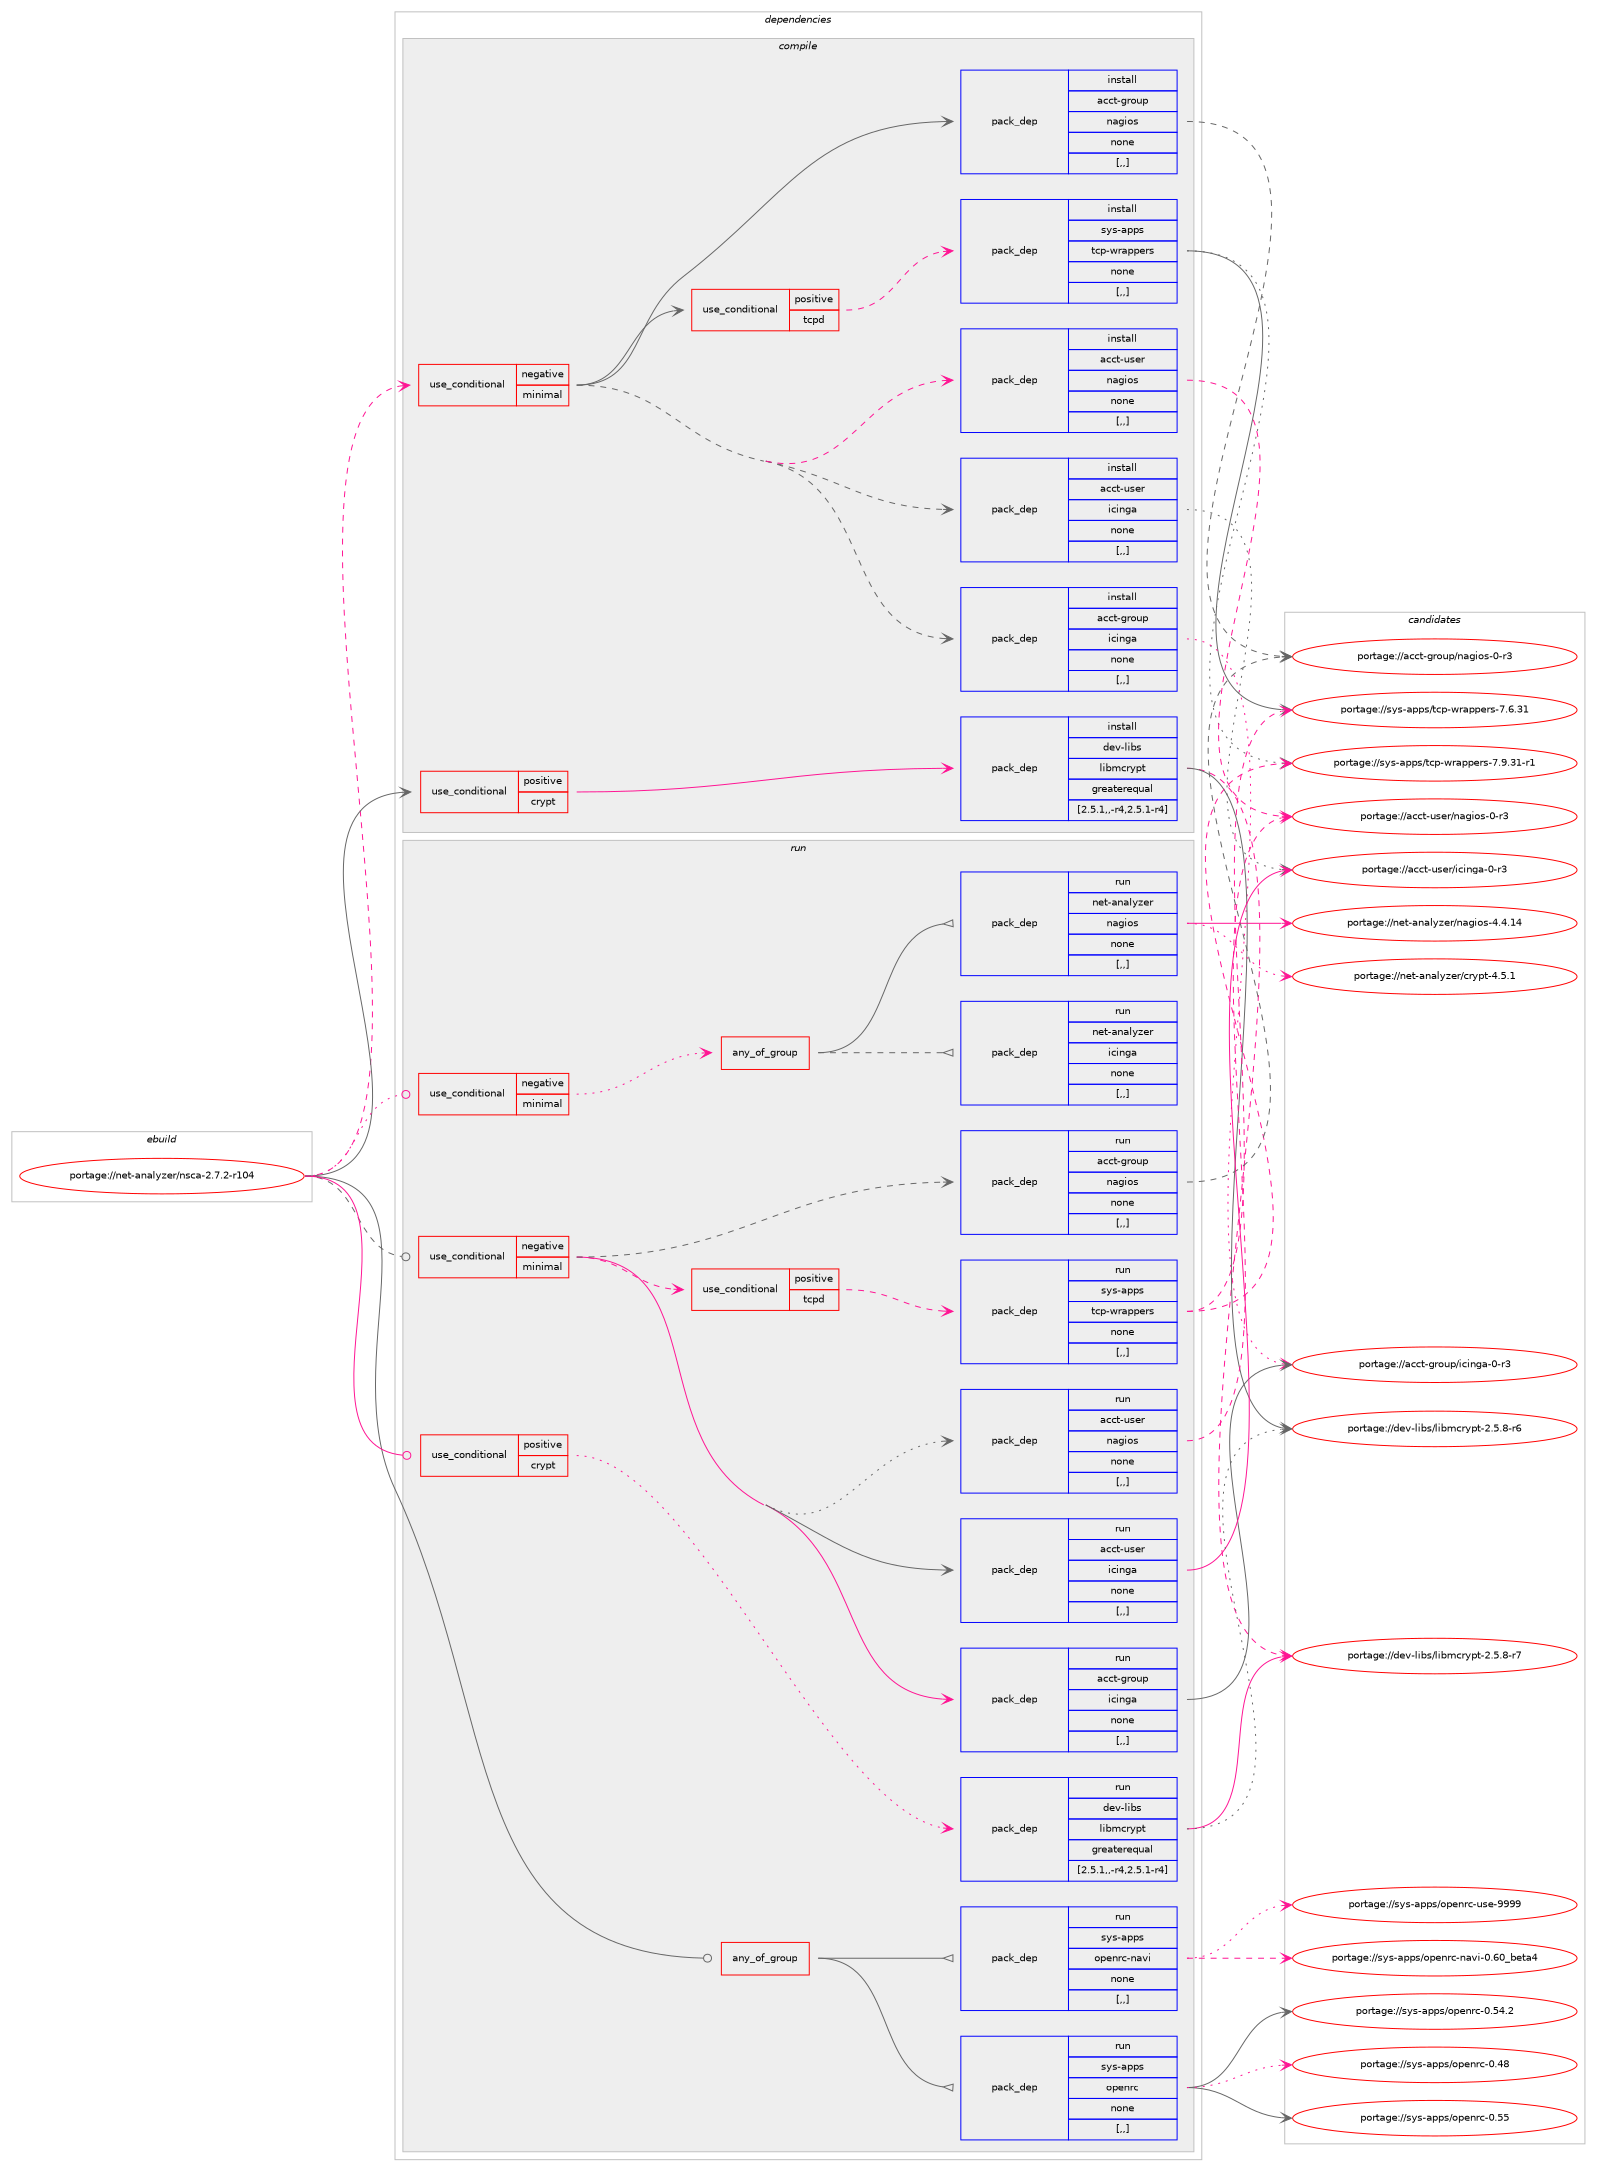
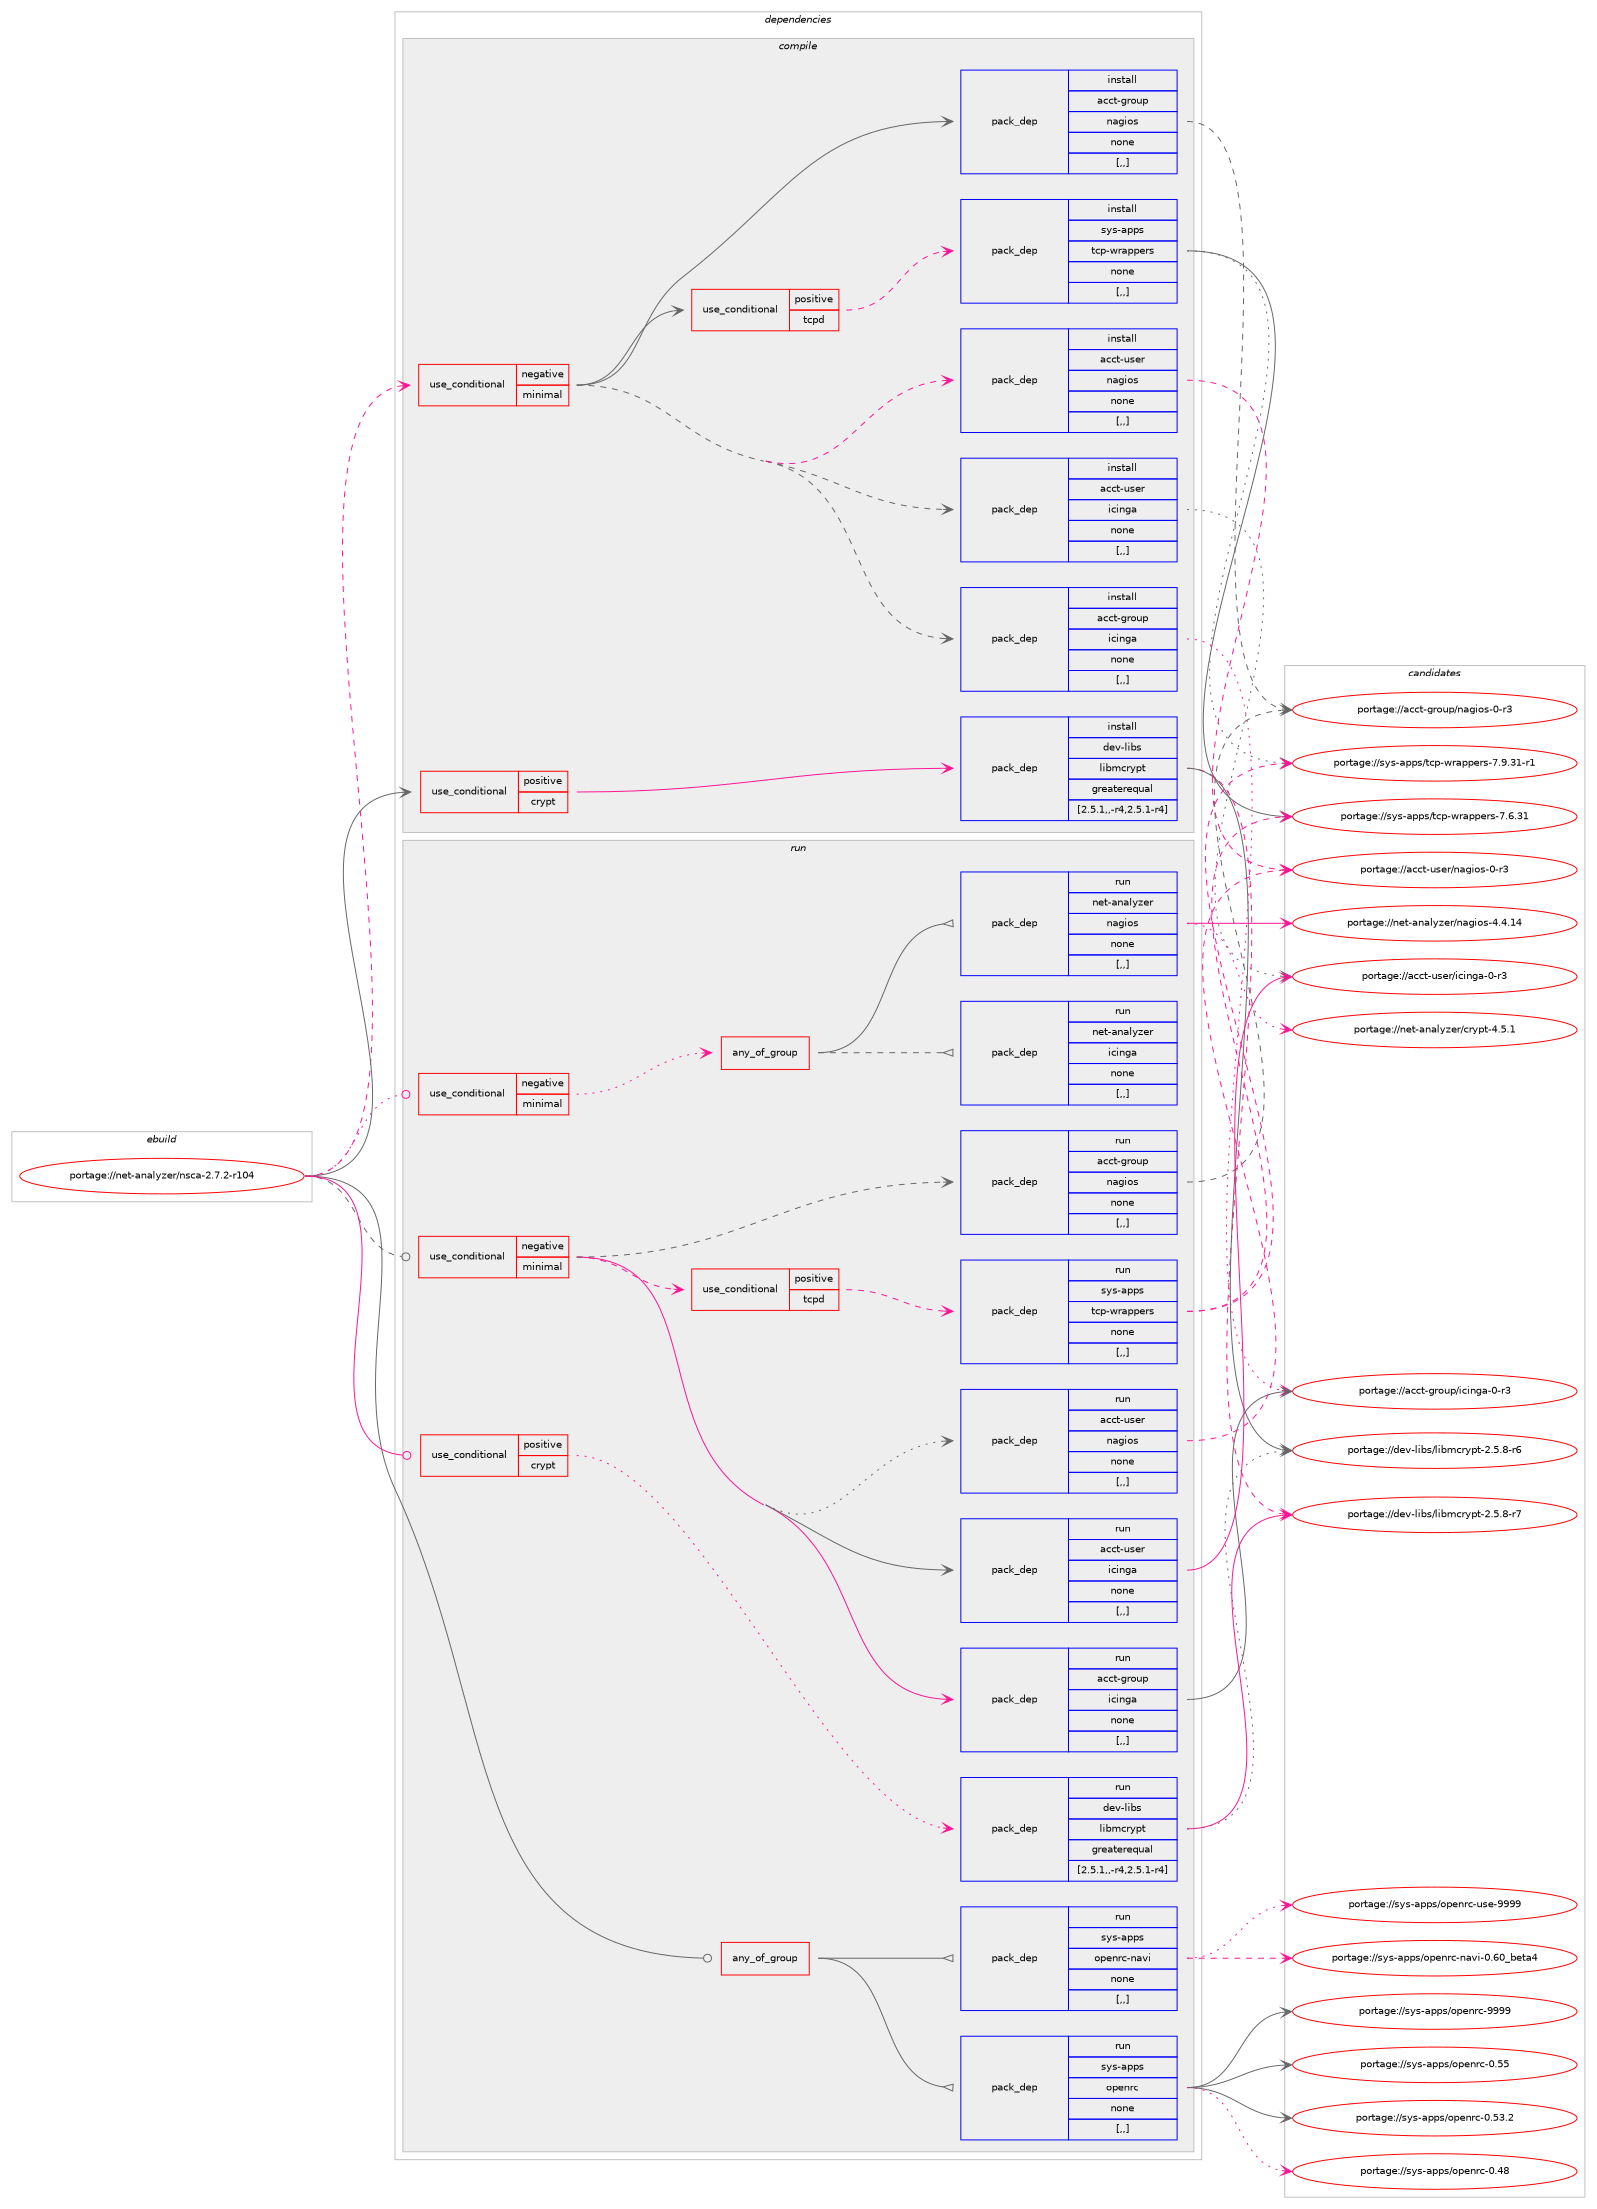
none -> (1435, 2012)
(1435, 2012) -> (1435, 2118)
